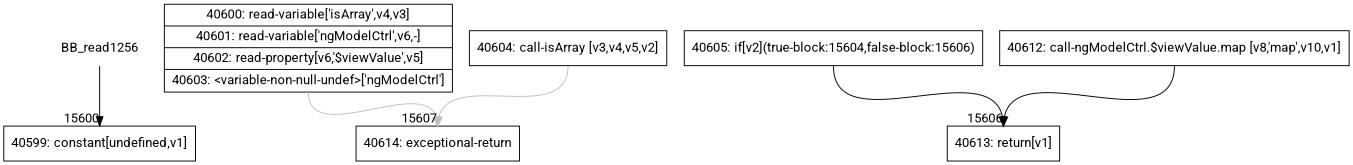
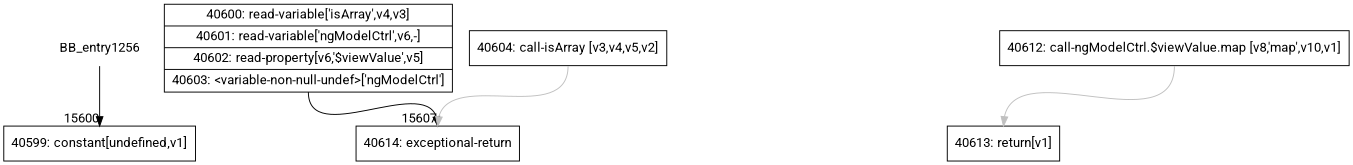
(100, 48) -> (100, 48)
(833, 48) -> none
(1094, 97) -> (1094, 97)
(368, 110) -> (368, 110)
